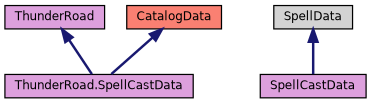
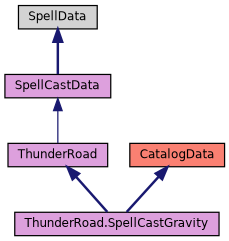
(99, 86) -> (117, 224)
none -> (58, 127)
